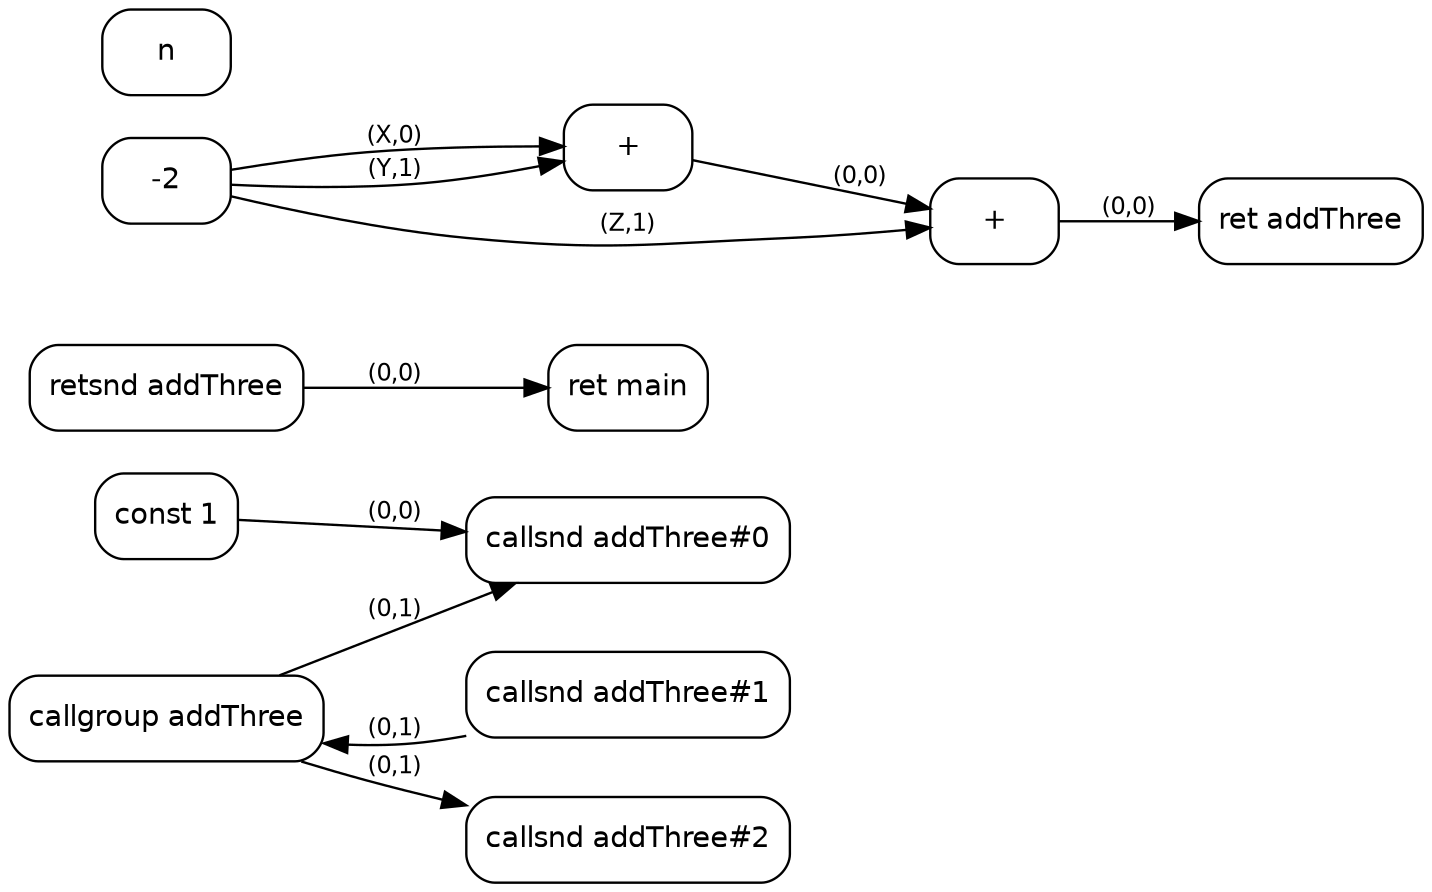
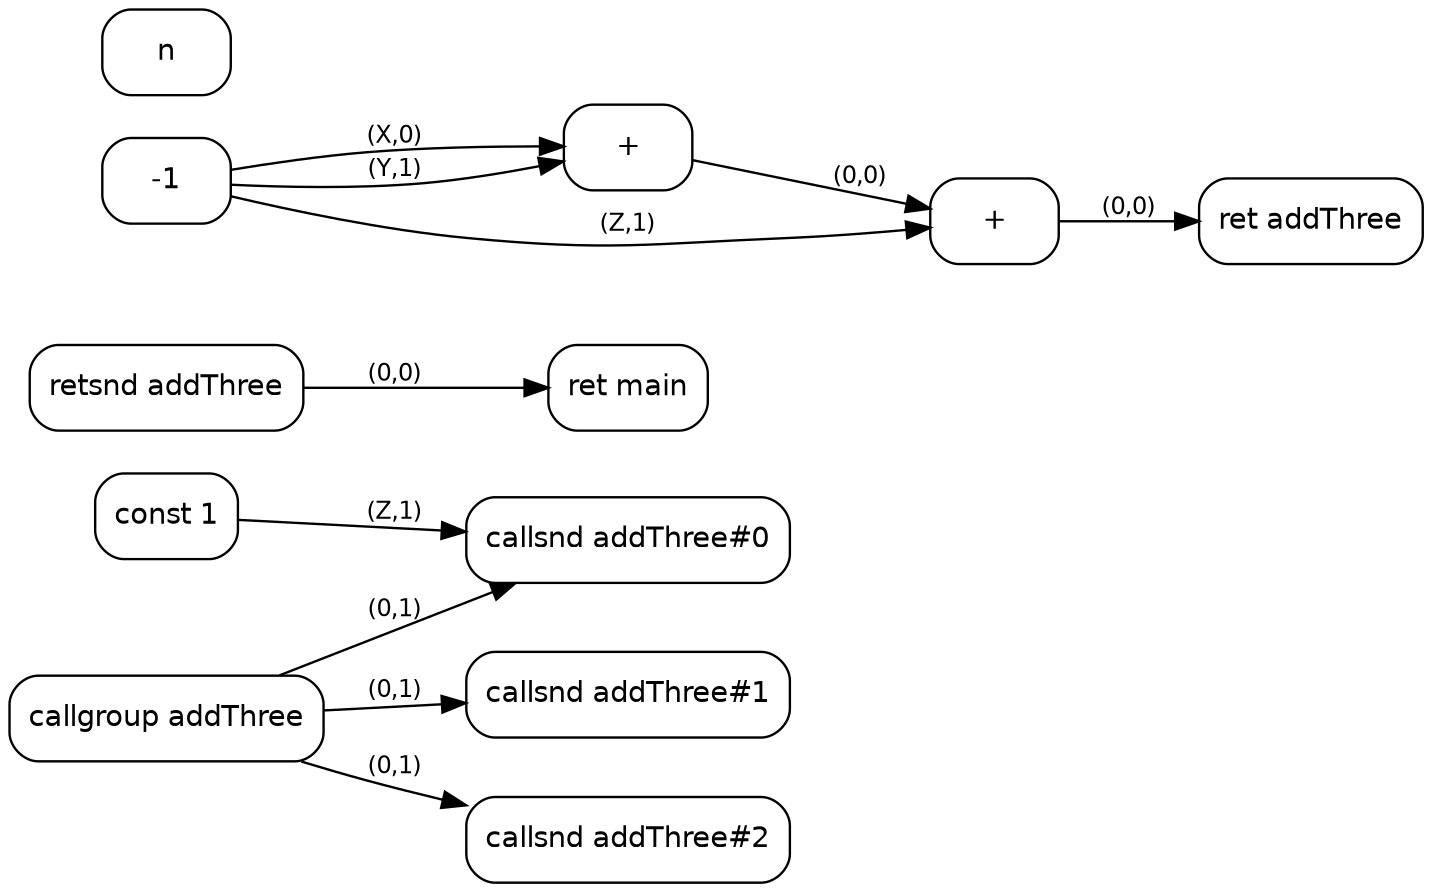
(167, 181) -> (167, 181)
(395, 513) -> (395, 513)
(407, 744) -> (383, 707)
